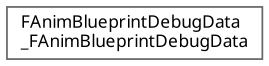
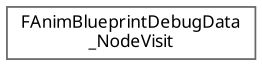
(135, 33) -> (131, 33)
